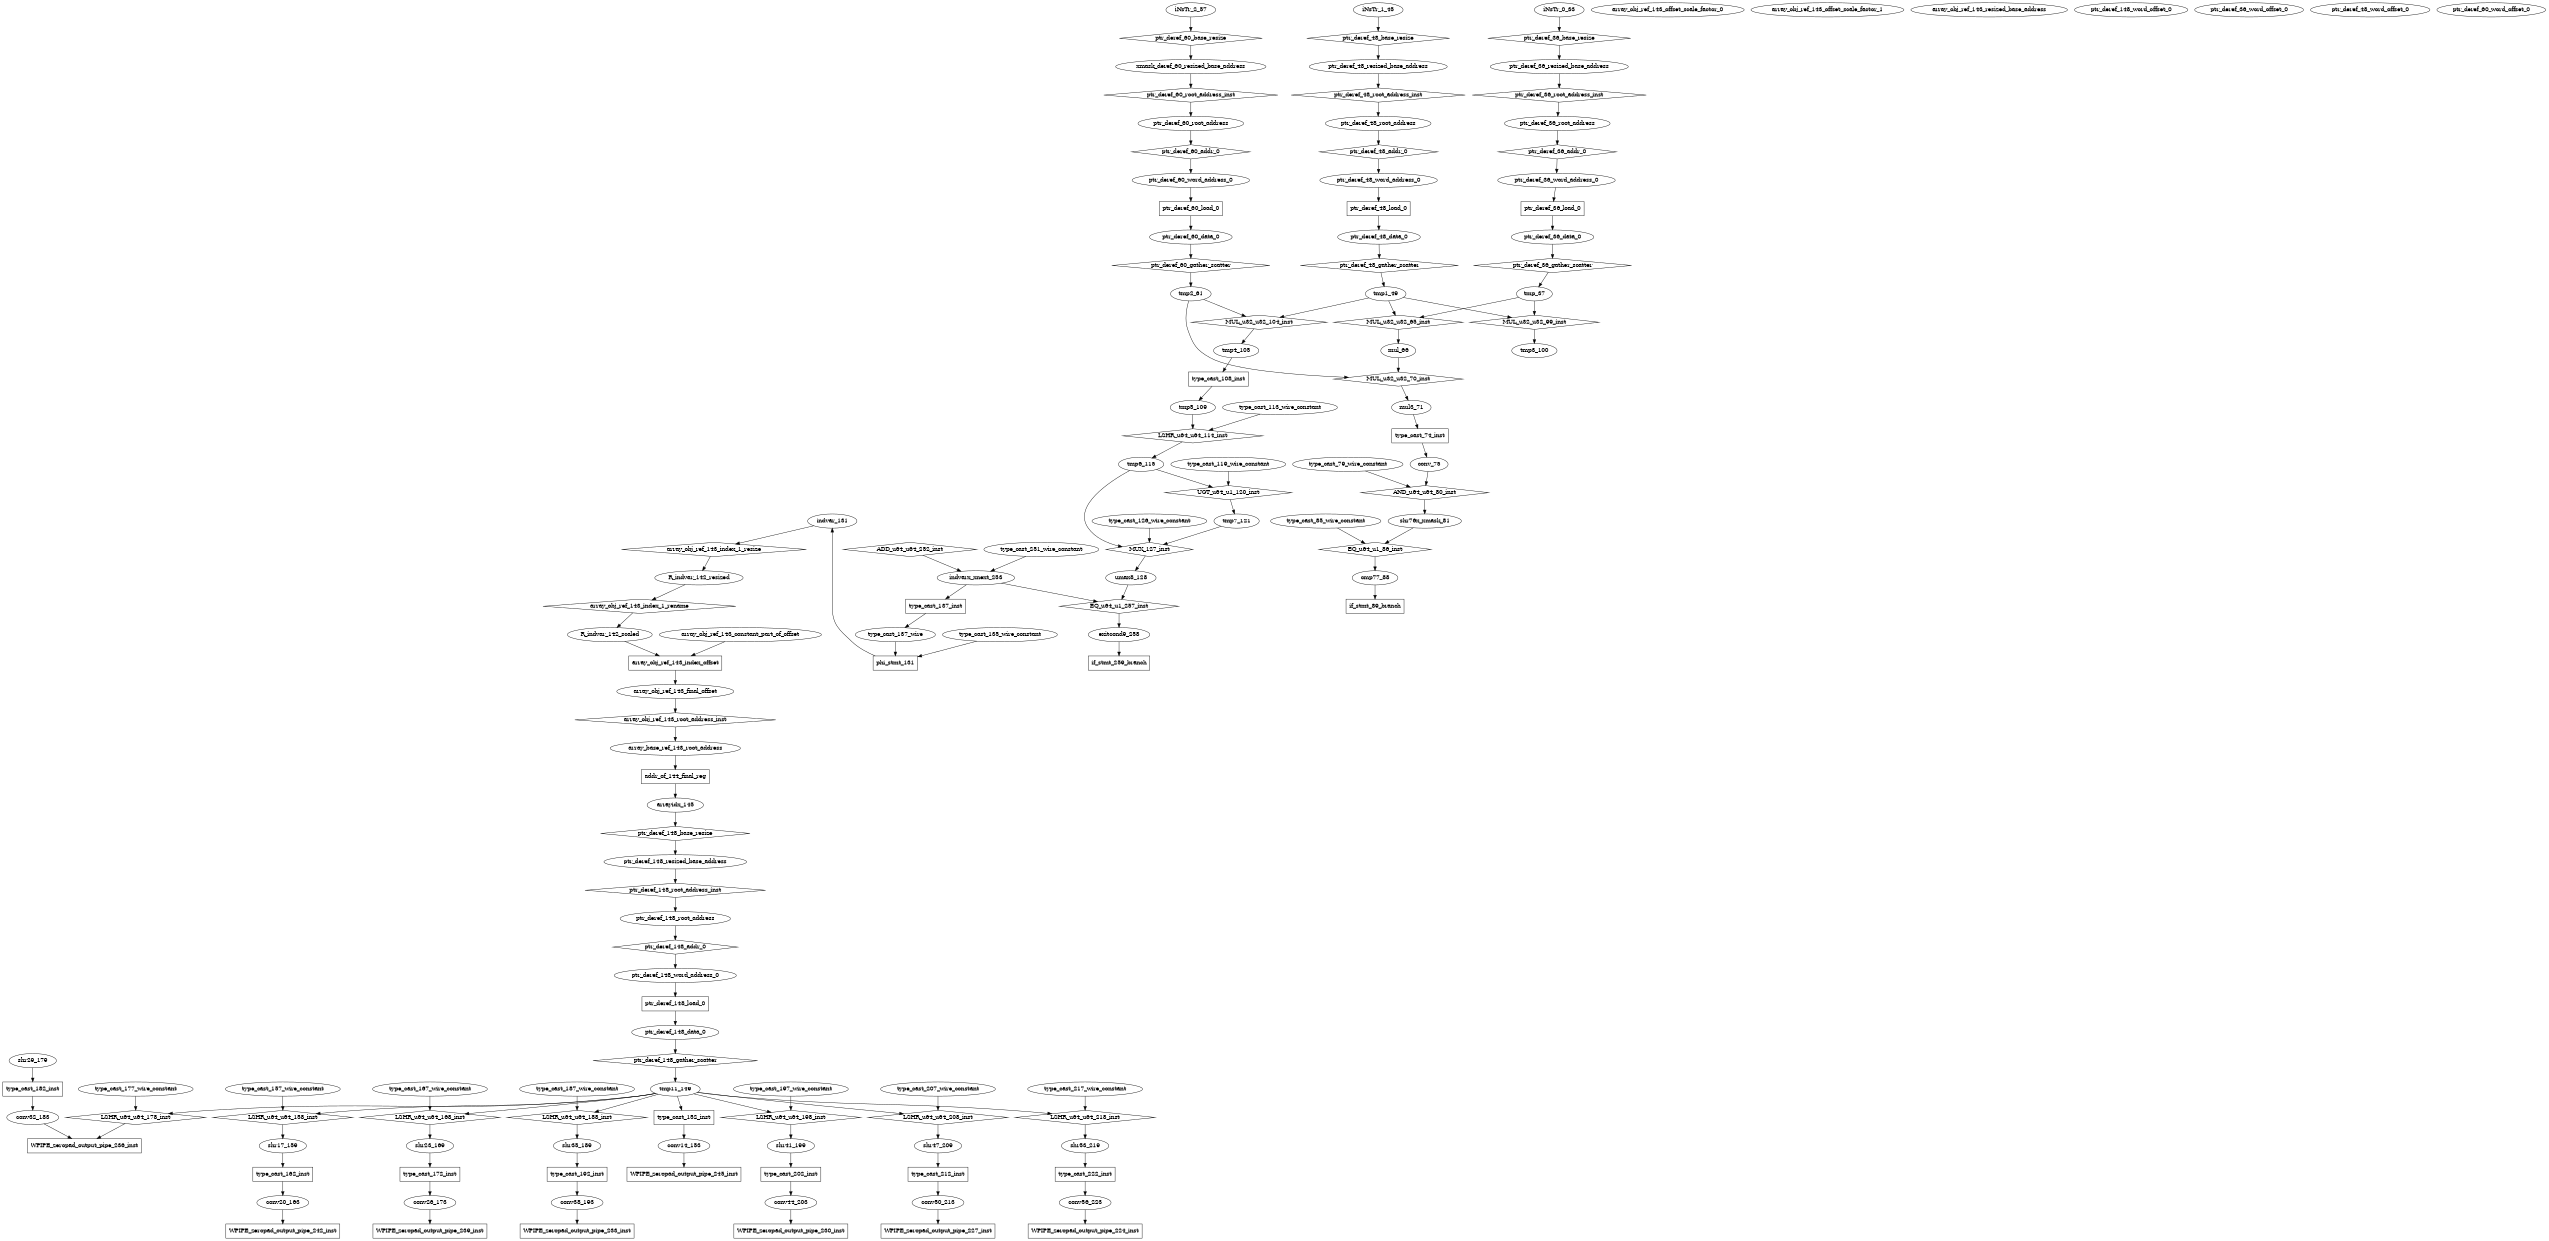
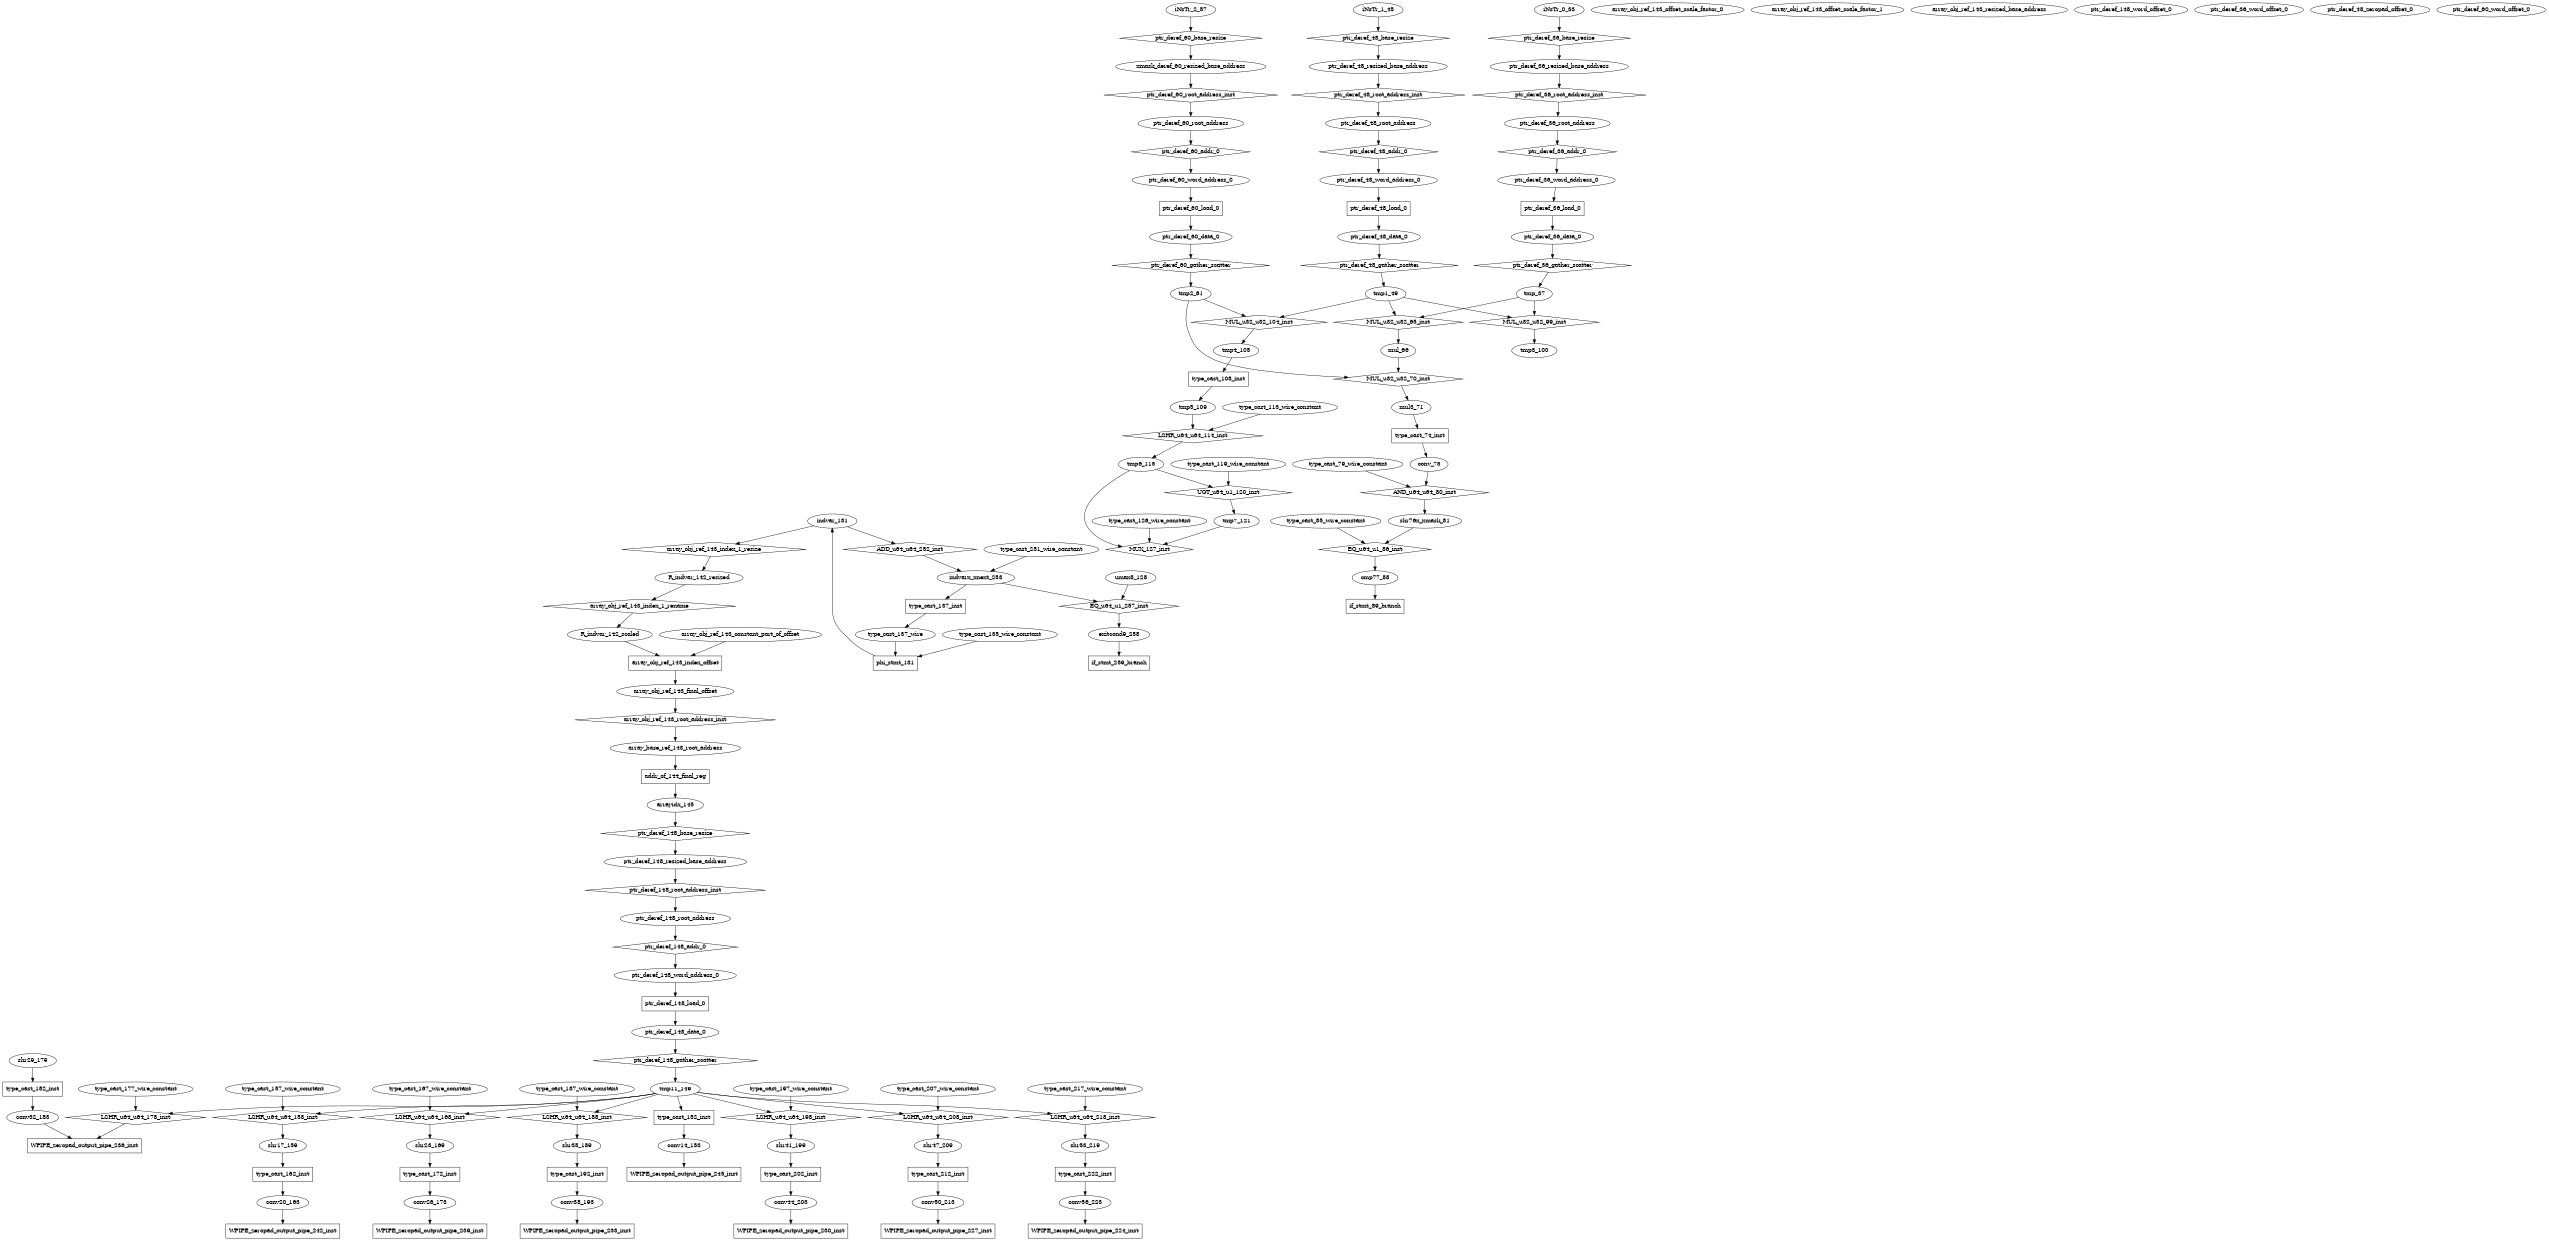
(2370, 10) -> (2370, 10)
none -> (869, 535)
(1141, 562) -> none
